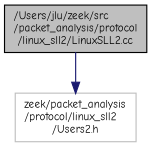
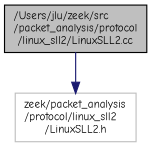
(76, 117) -> (76, 117)
